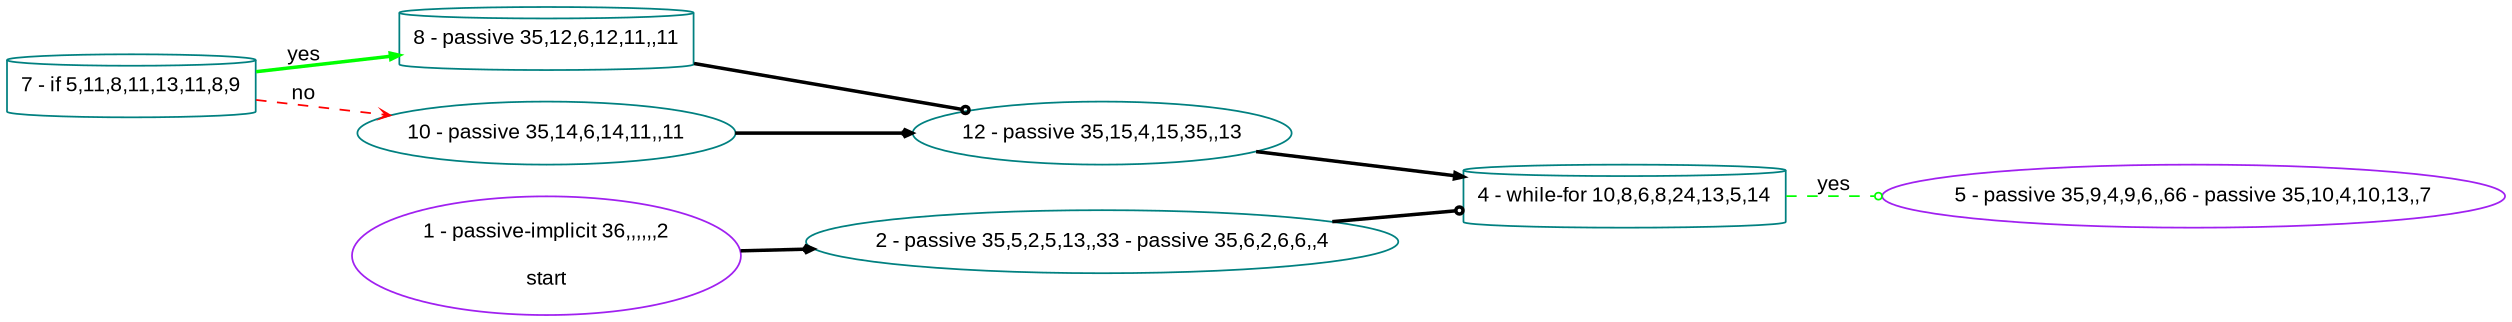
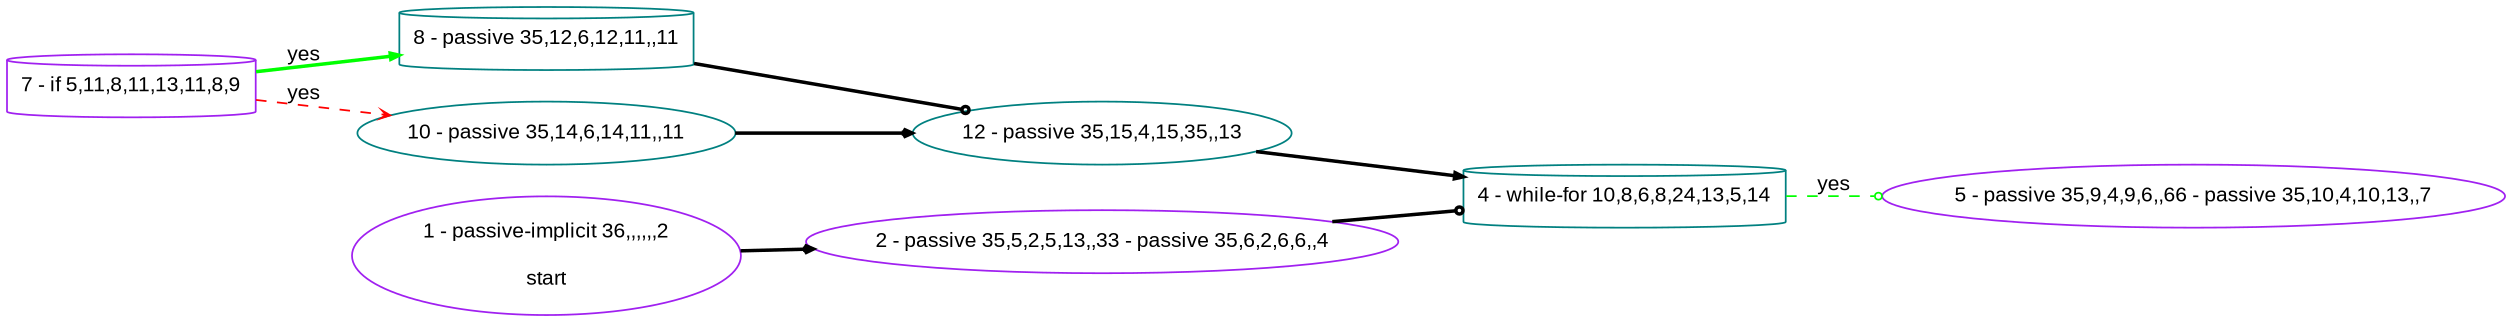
(131, 86) -> (131, 86)
(304, 94) -> (304, 94)
(1102, 242) -> (1102, 242)
